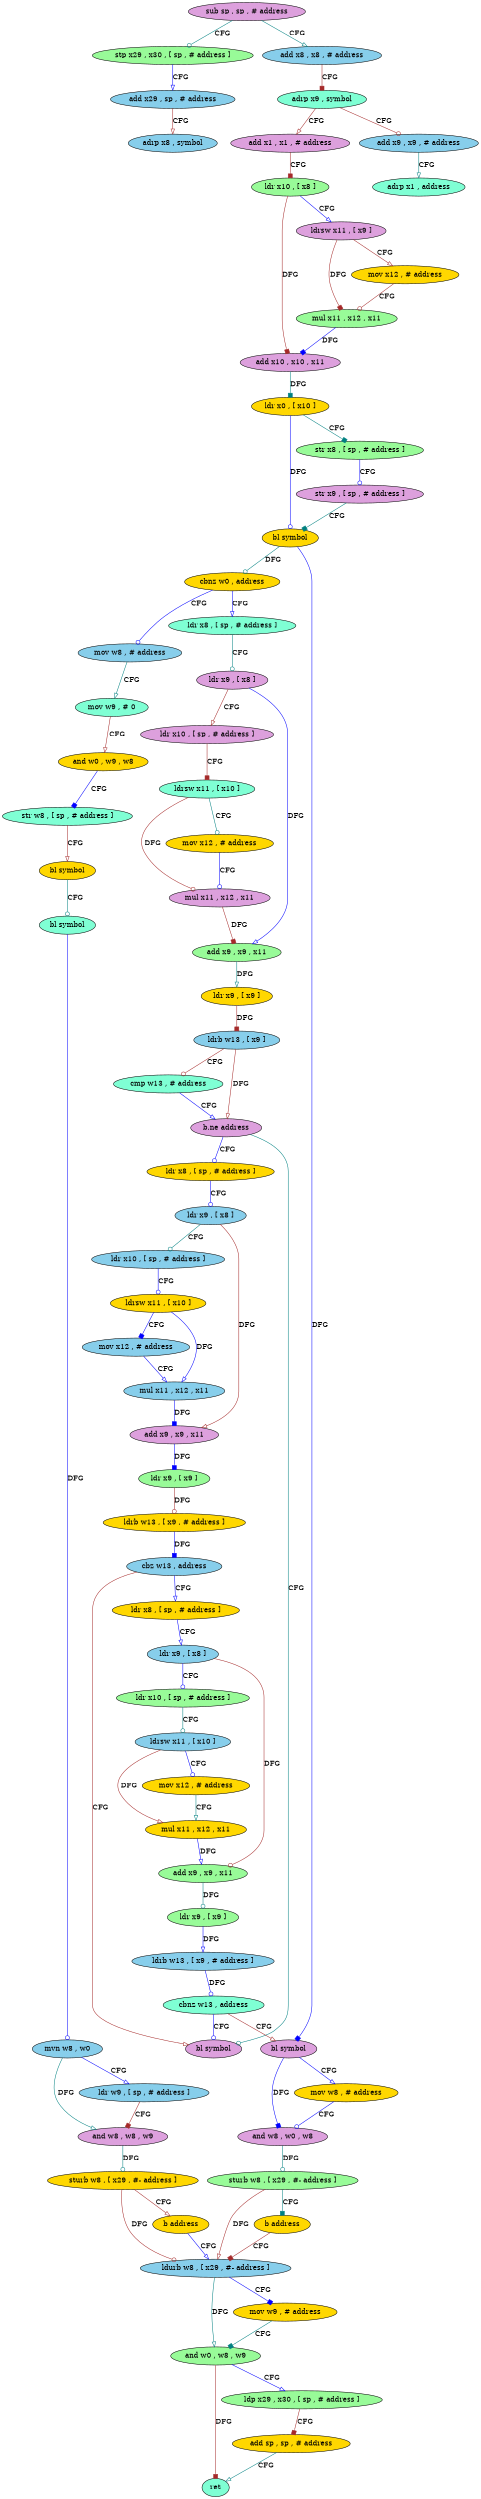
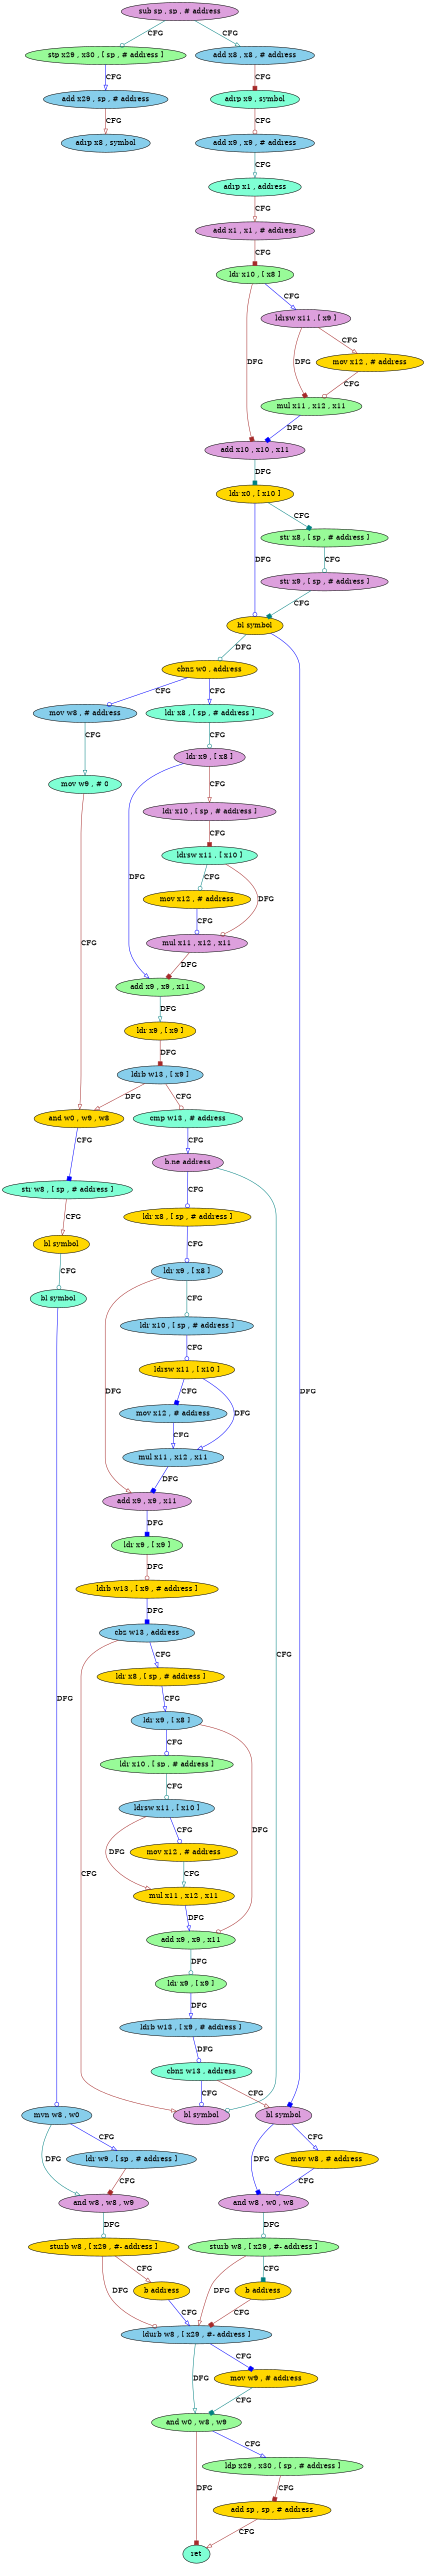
(308, 119) -> (255, 206)
(360, 470) -> (325, 558)
(232, 1081) -> (122, 1096)
(253, 2466) -> (234, 2532)
